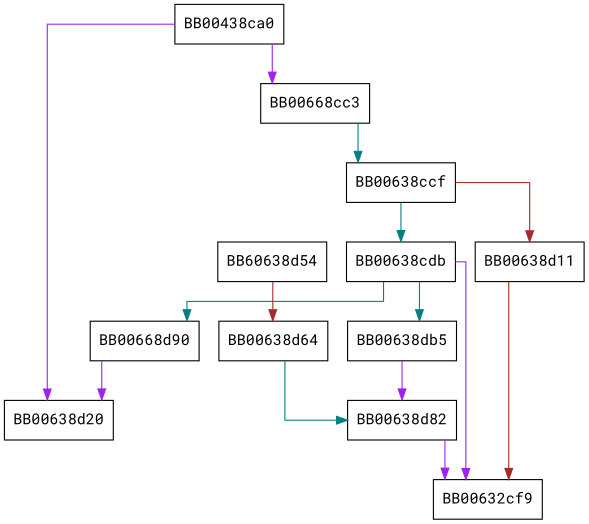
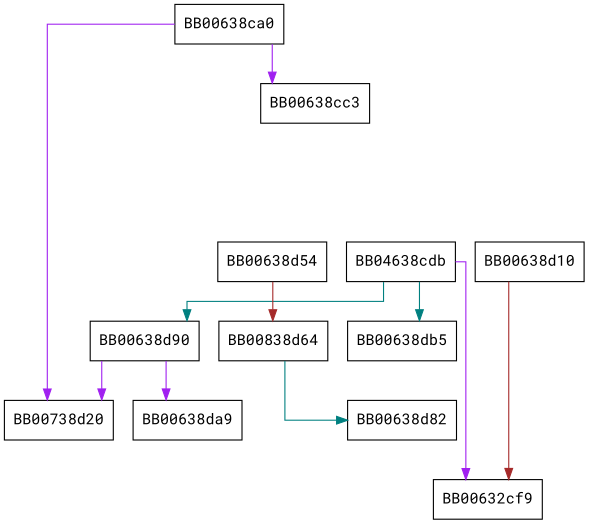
(229, 24) -> (229, 24)
(315, 103) -> (315, 103)
(401, 183) -> none
(272, 262) -> (272, 262)
(401, 262) -> (401, 262)
(530, 262) -> (530, 262)
(145, 341) -> (145, 341)
(273, 341) -> (273, 341)
(402, 375) -> none
(59, 420) -> (59, 420)
none -> (188, 420)
(445, 454) -> none
